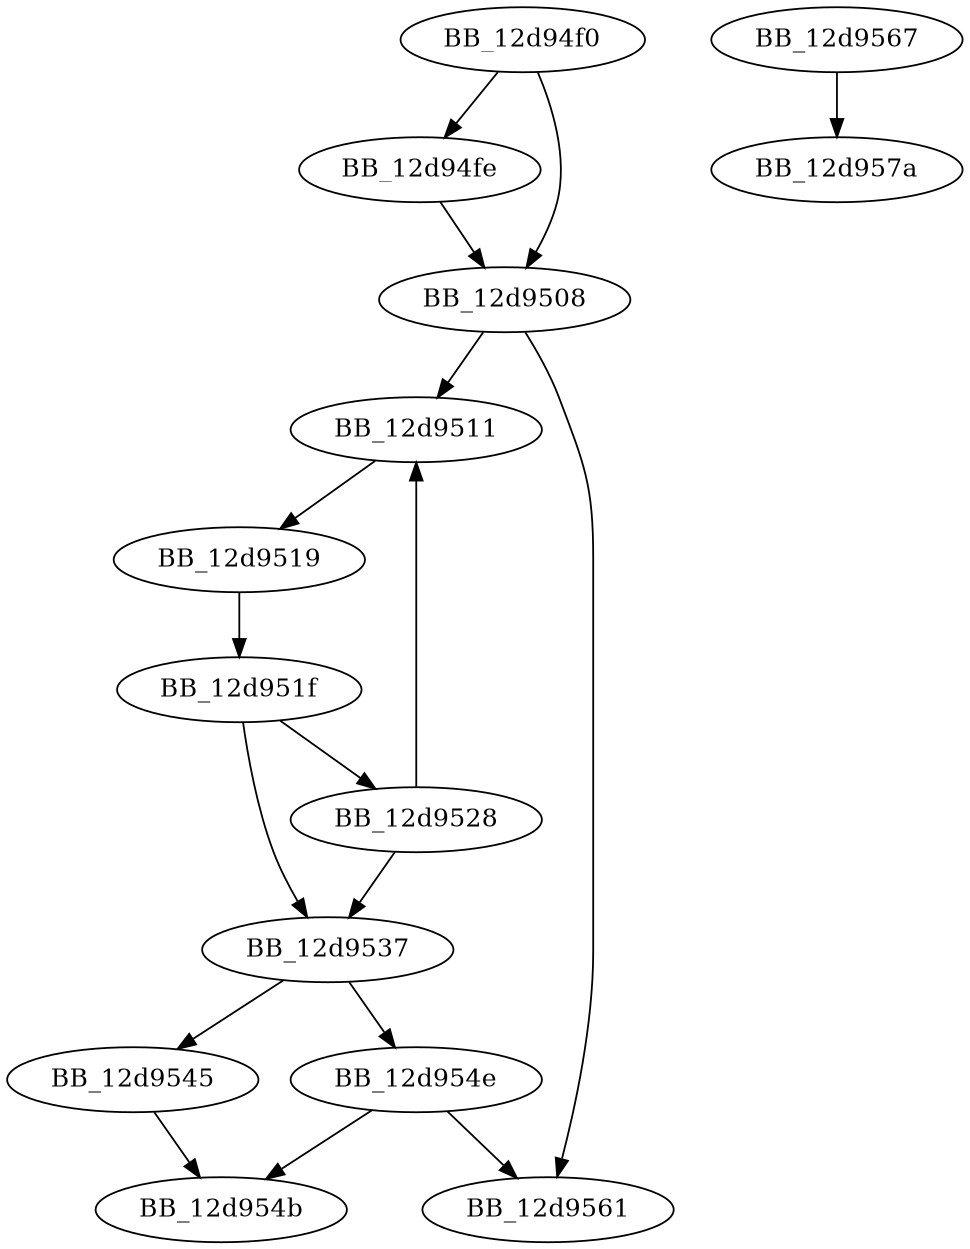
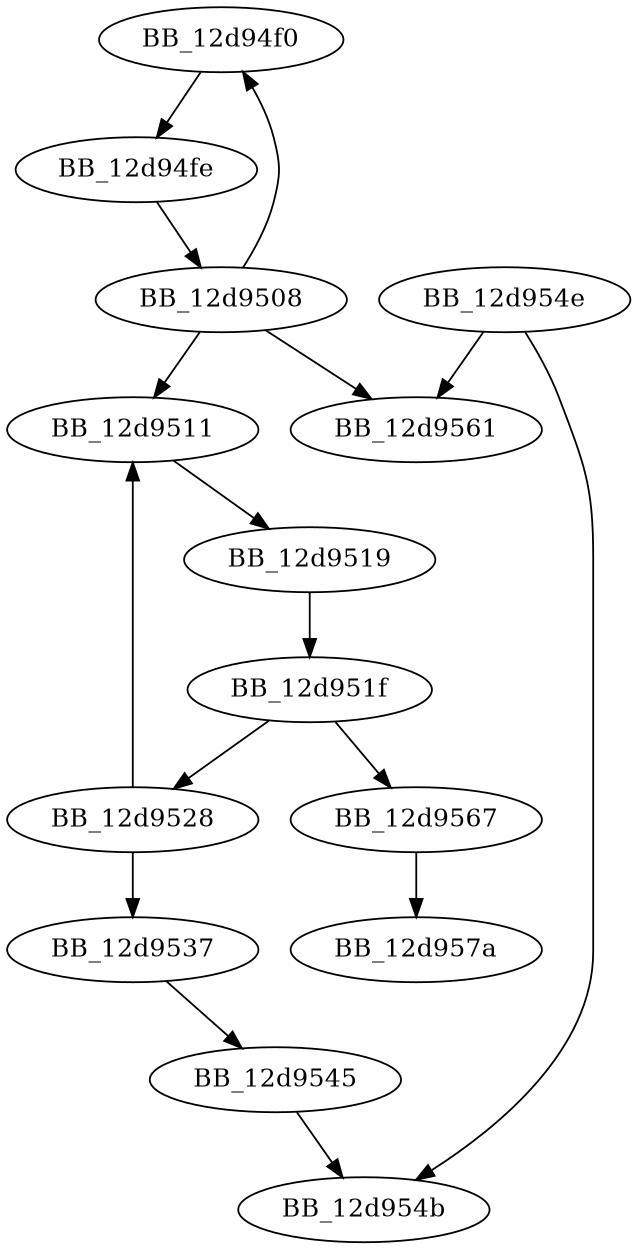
(561, 163) -> (278, 179)
(262, 815) -> (357, 748)
(367, 1007) -> none
